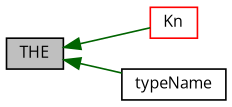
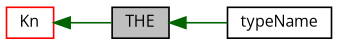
(115, 36) -> (91, 23)
